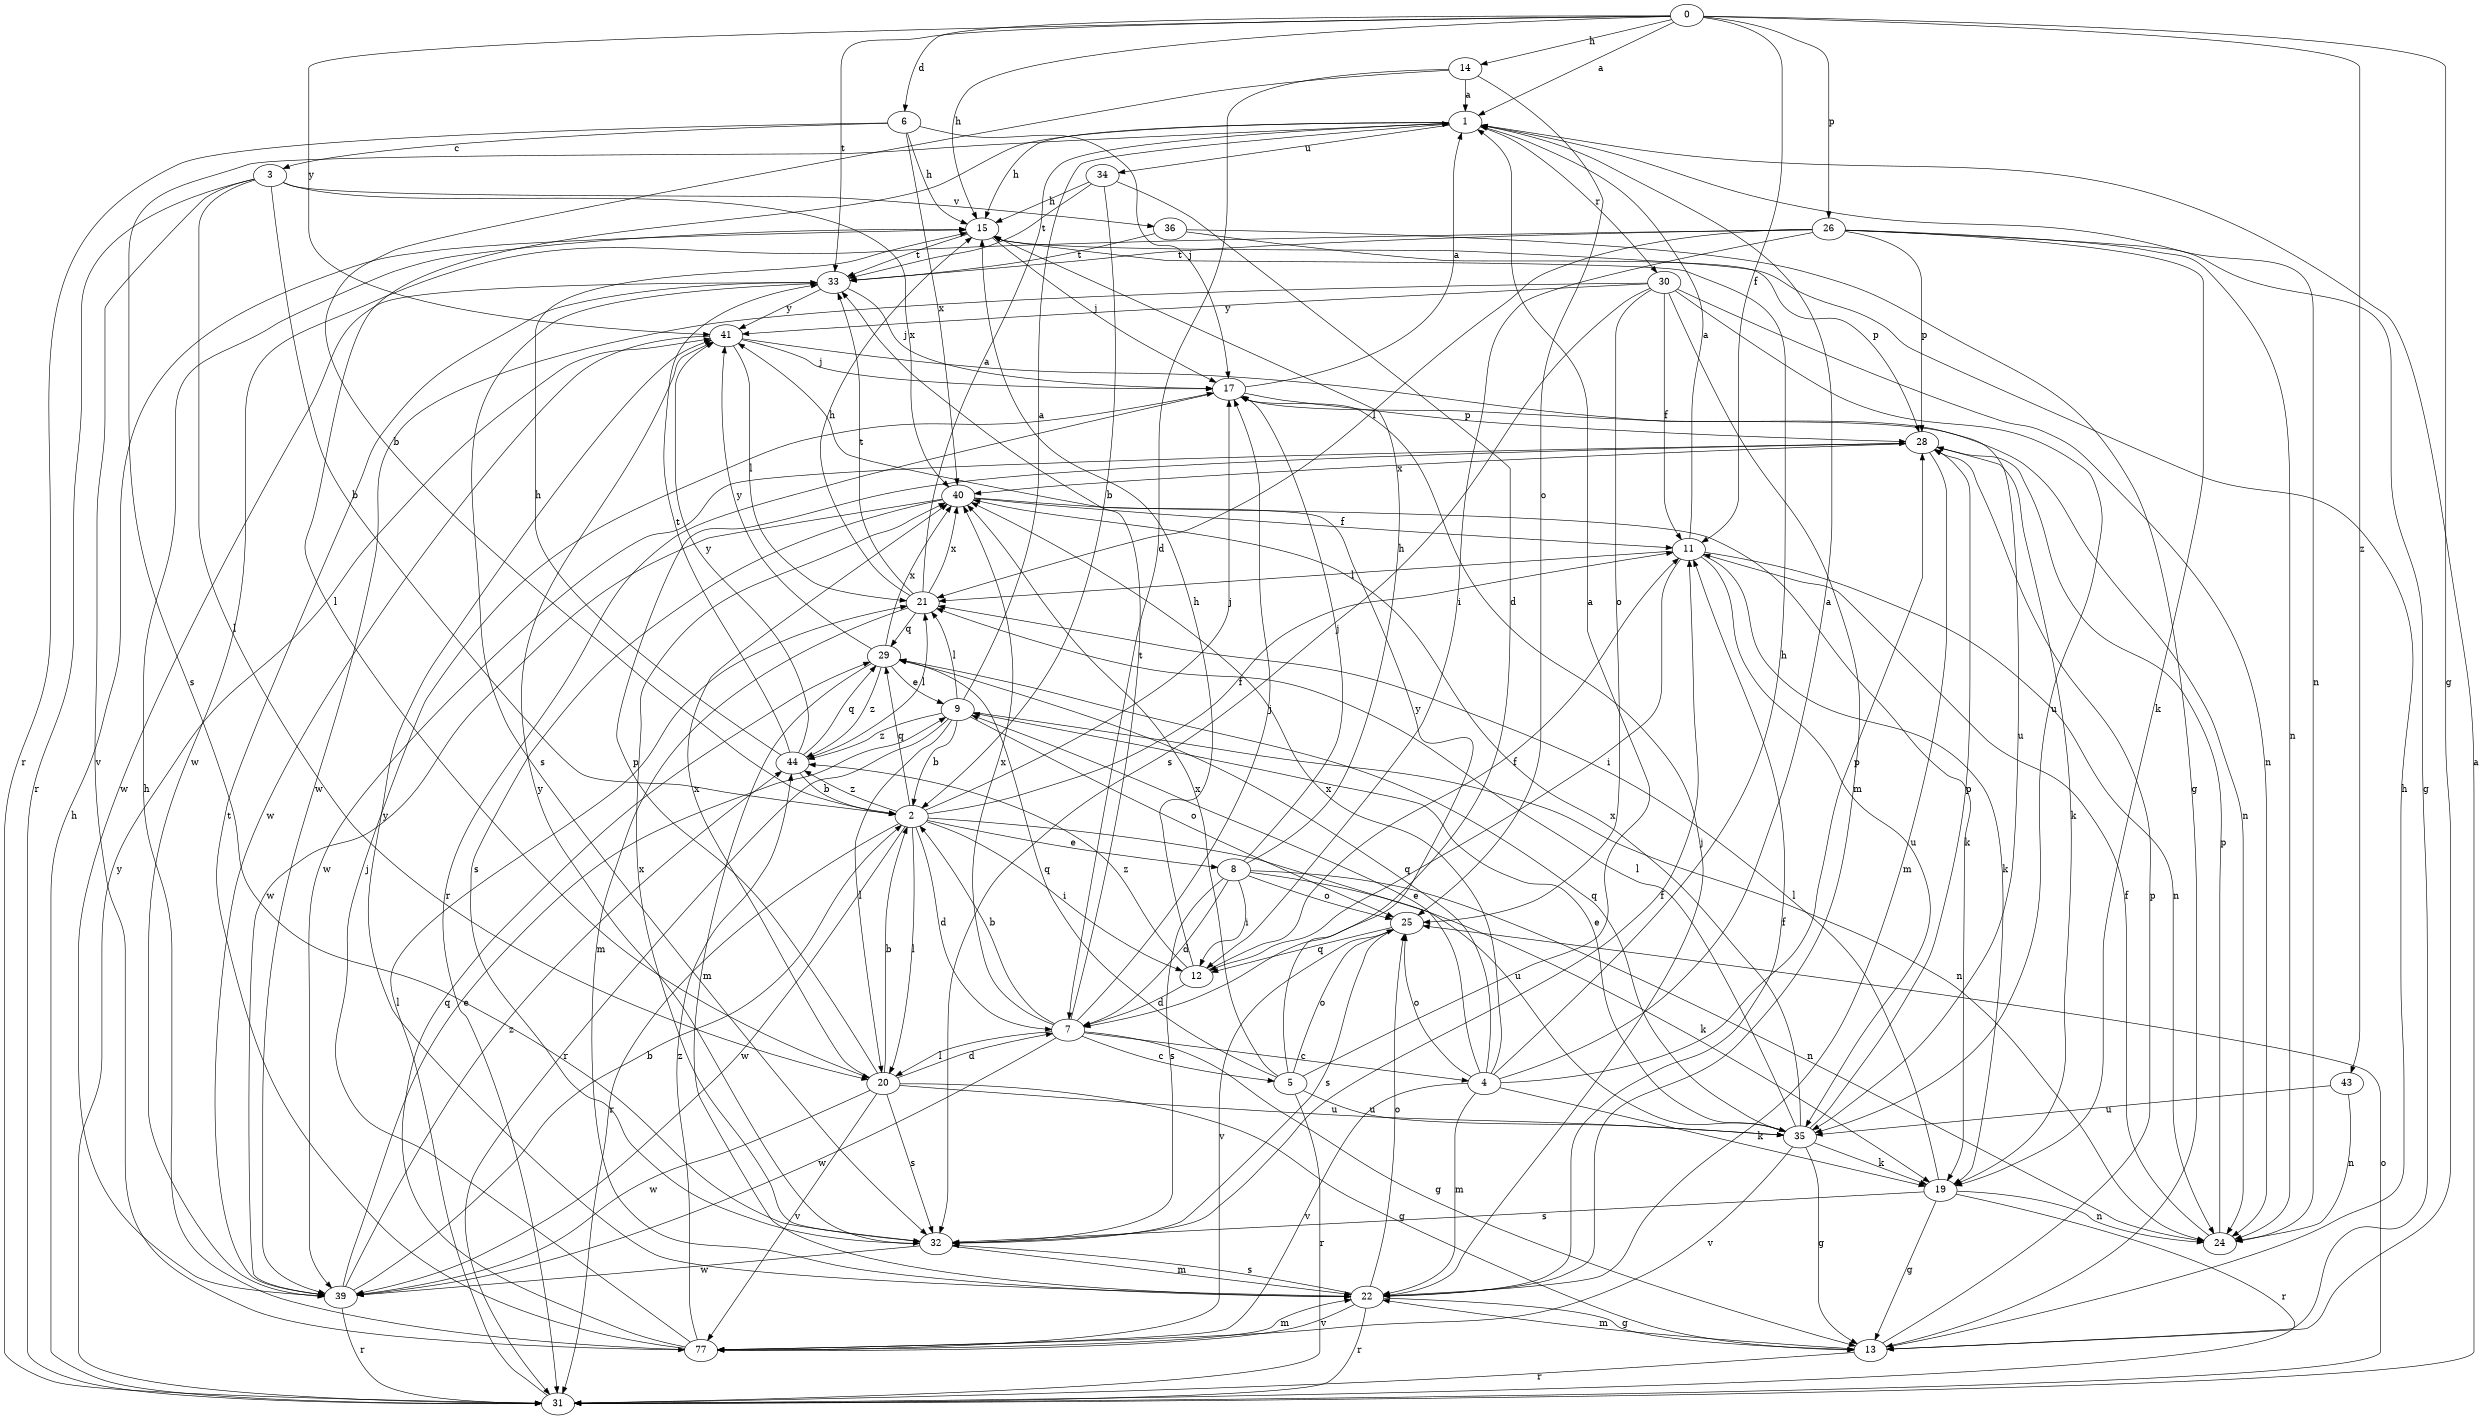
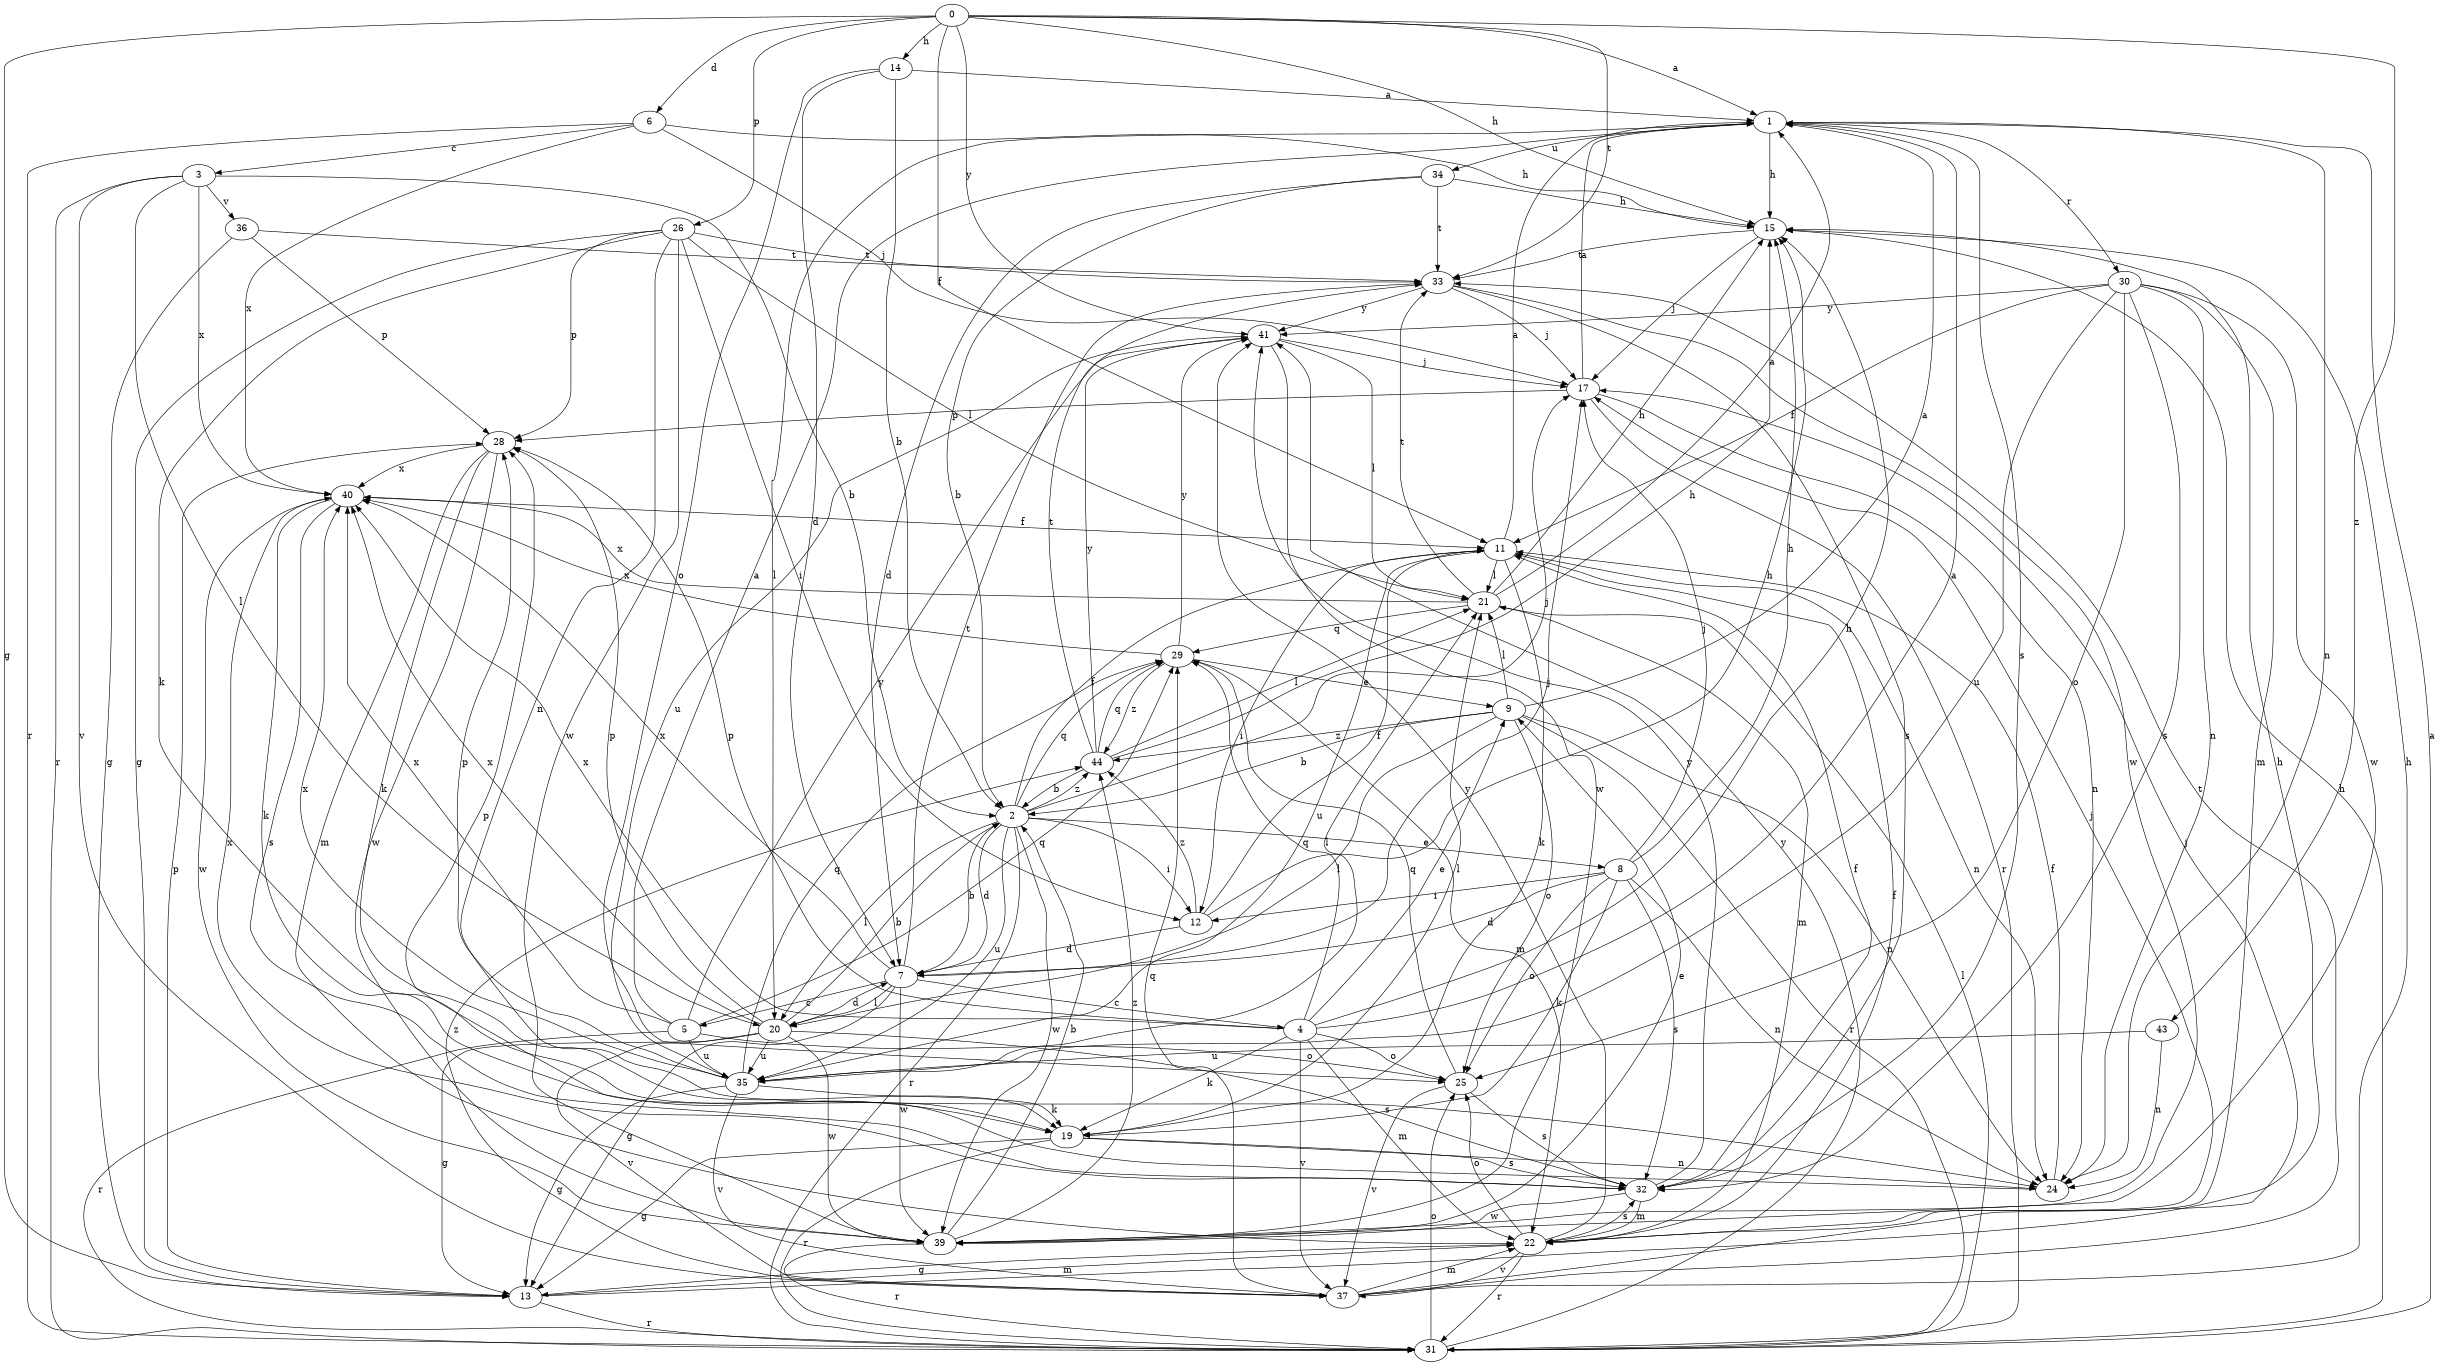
(1467, 852) -> none
(1309, 947) -> (1378, 823)
(701, 1351) -> (1343, 1297)
